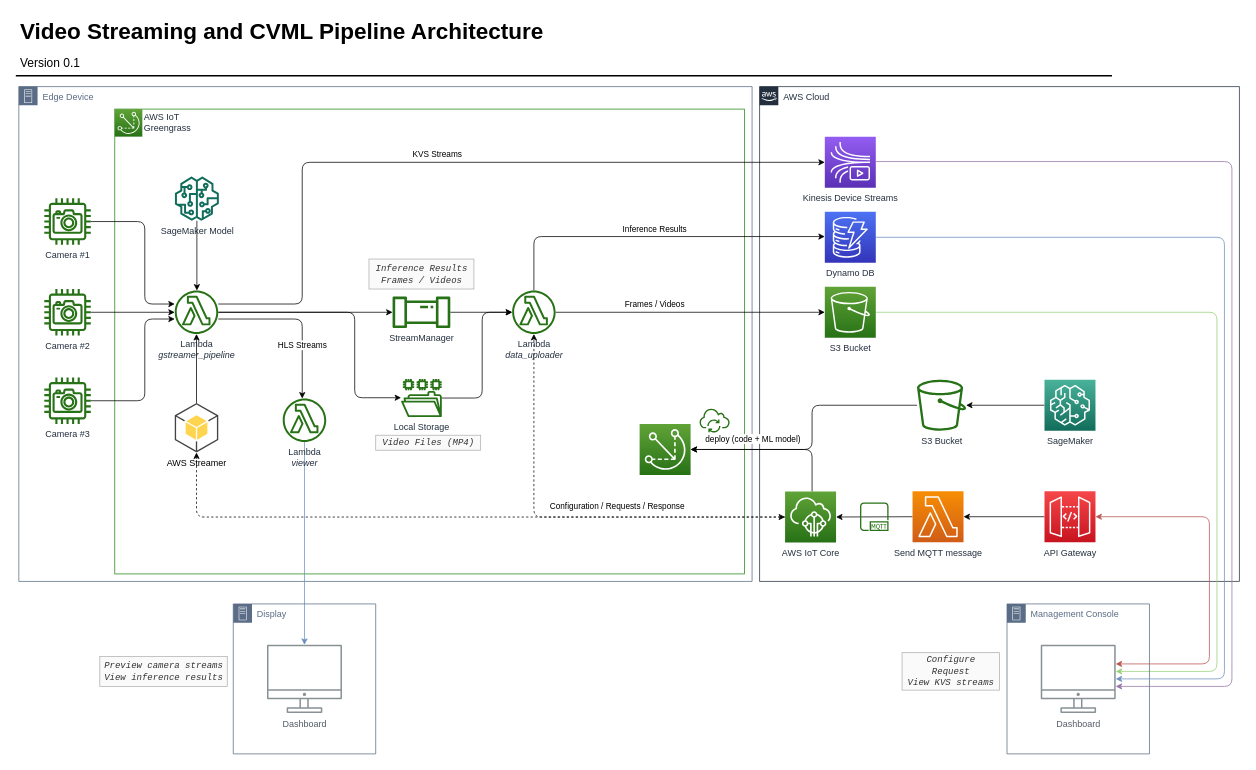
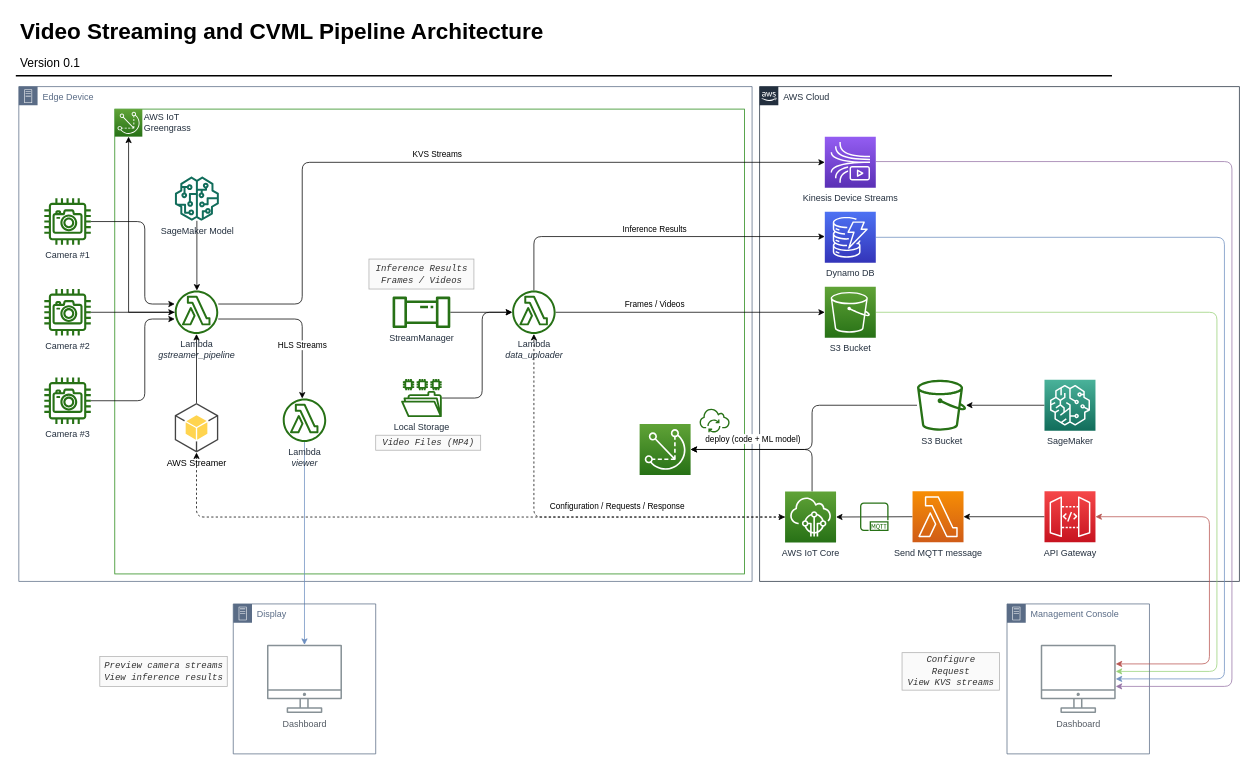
(370, 312) -> (128, 226)
(354, 374) -> none
